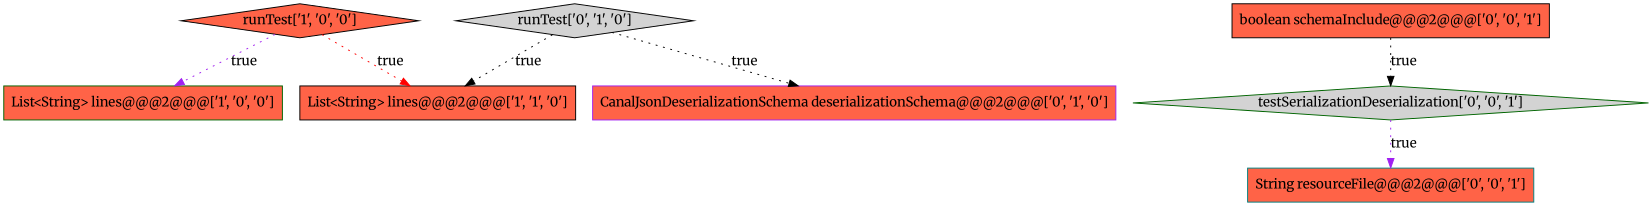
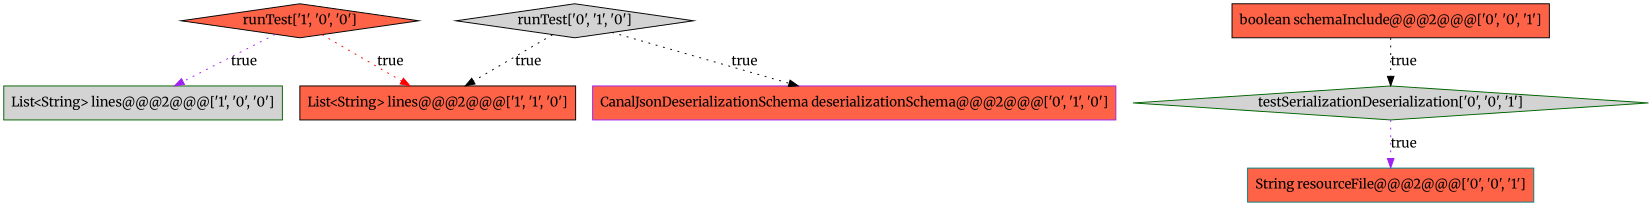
(143, 103) -> (143, 103)
